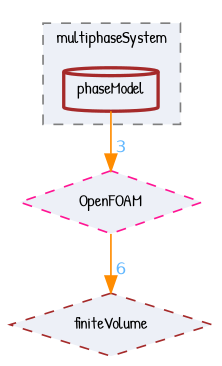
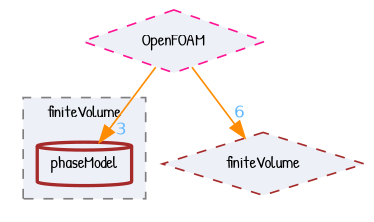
(112, 39) -> (84, 113)
(111, 135) -> (141, 87)
